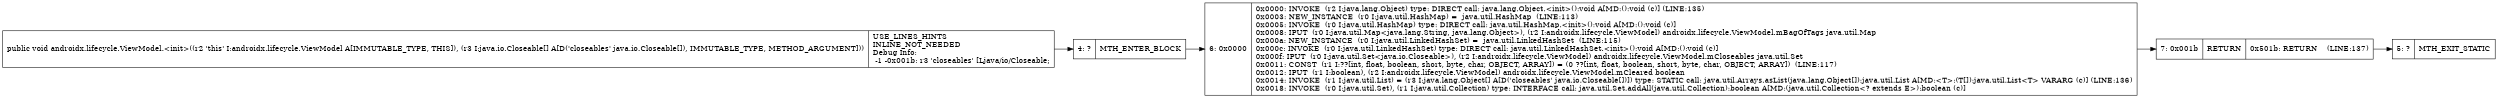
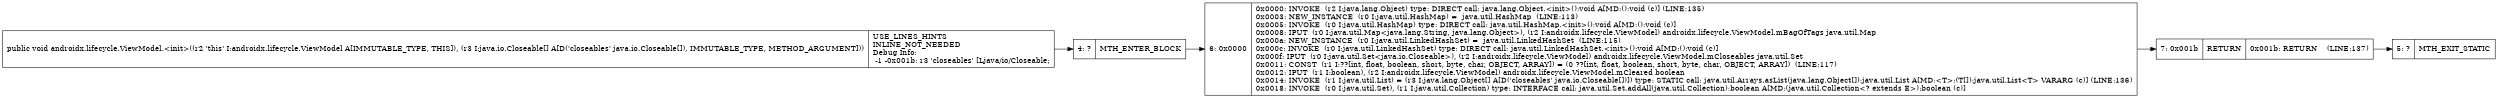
(2310, 49) -> (2310, 49)
